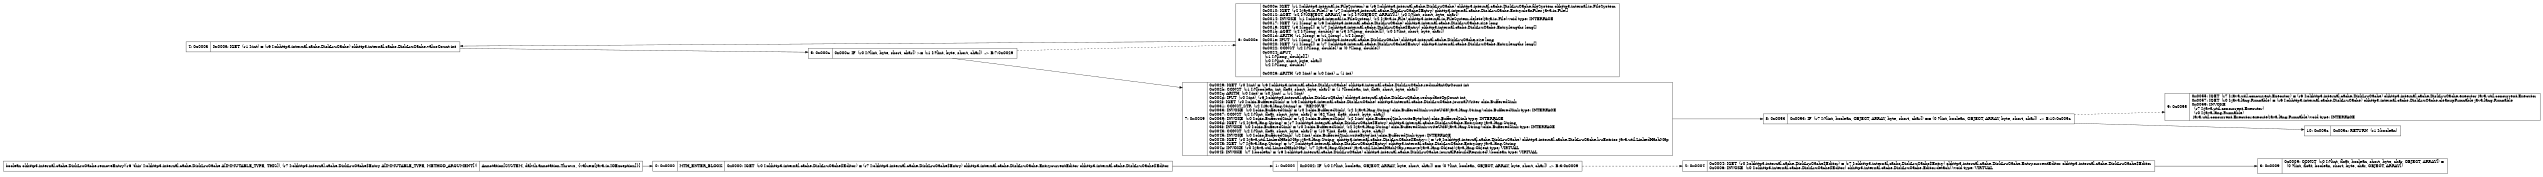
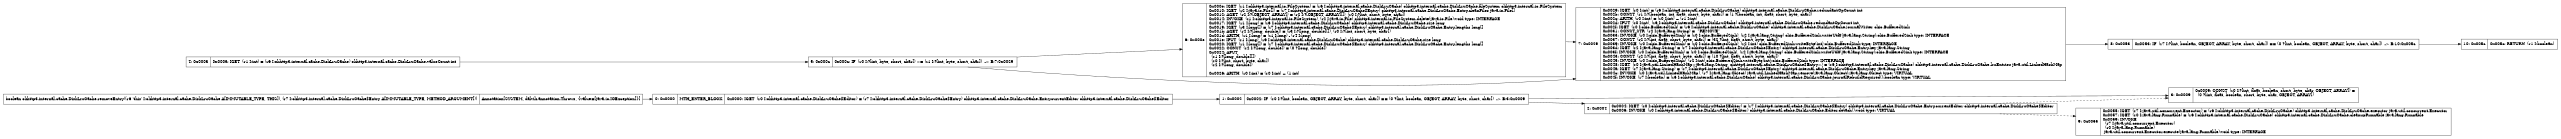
(849, 44) -> (1569, 42)
(1125, 48) -> (1098, 53)
none -> (1847, 97)
(2118, 113) -> (2036, 115)
(1631, 166) -> (1555, 103)
(2205, 166) -> (2081, 101)
